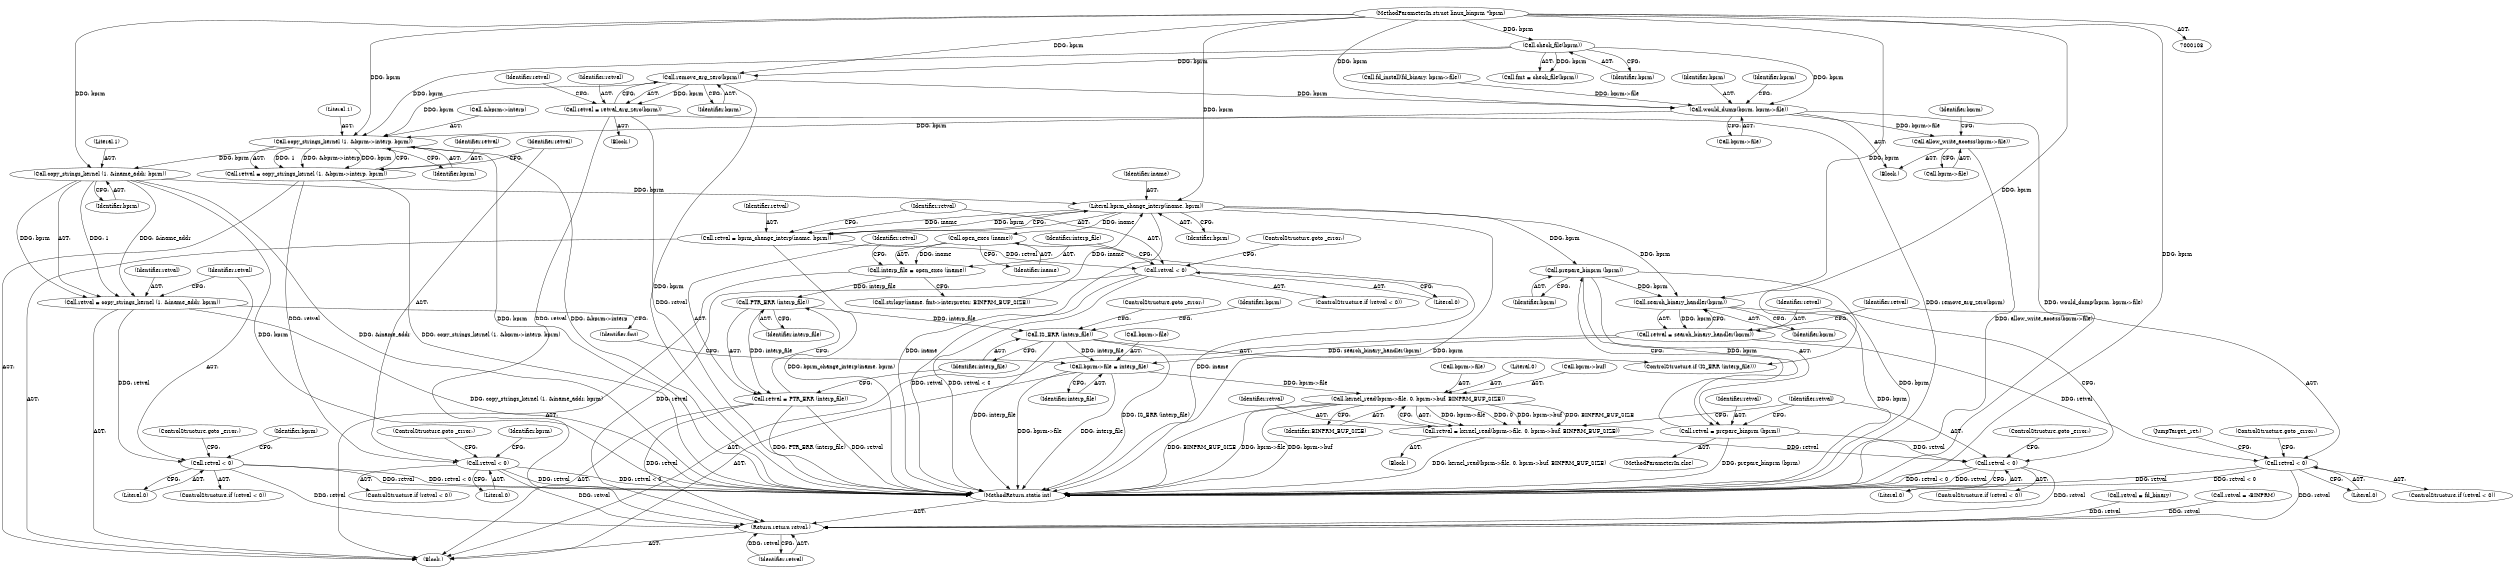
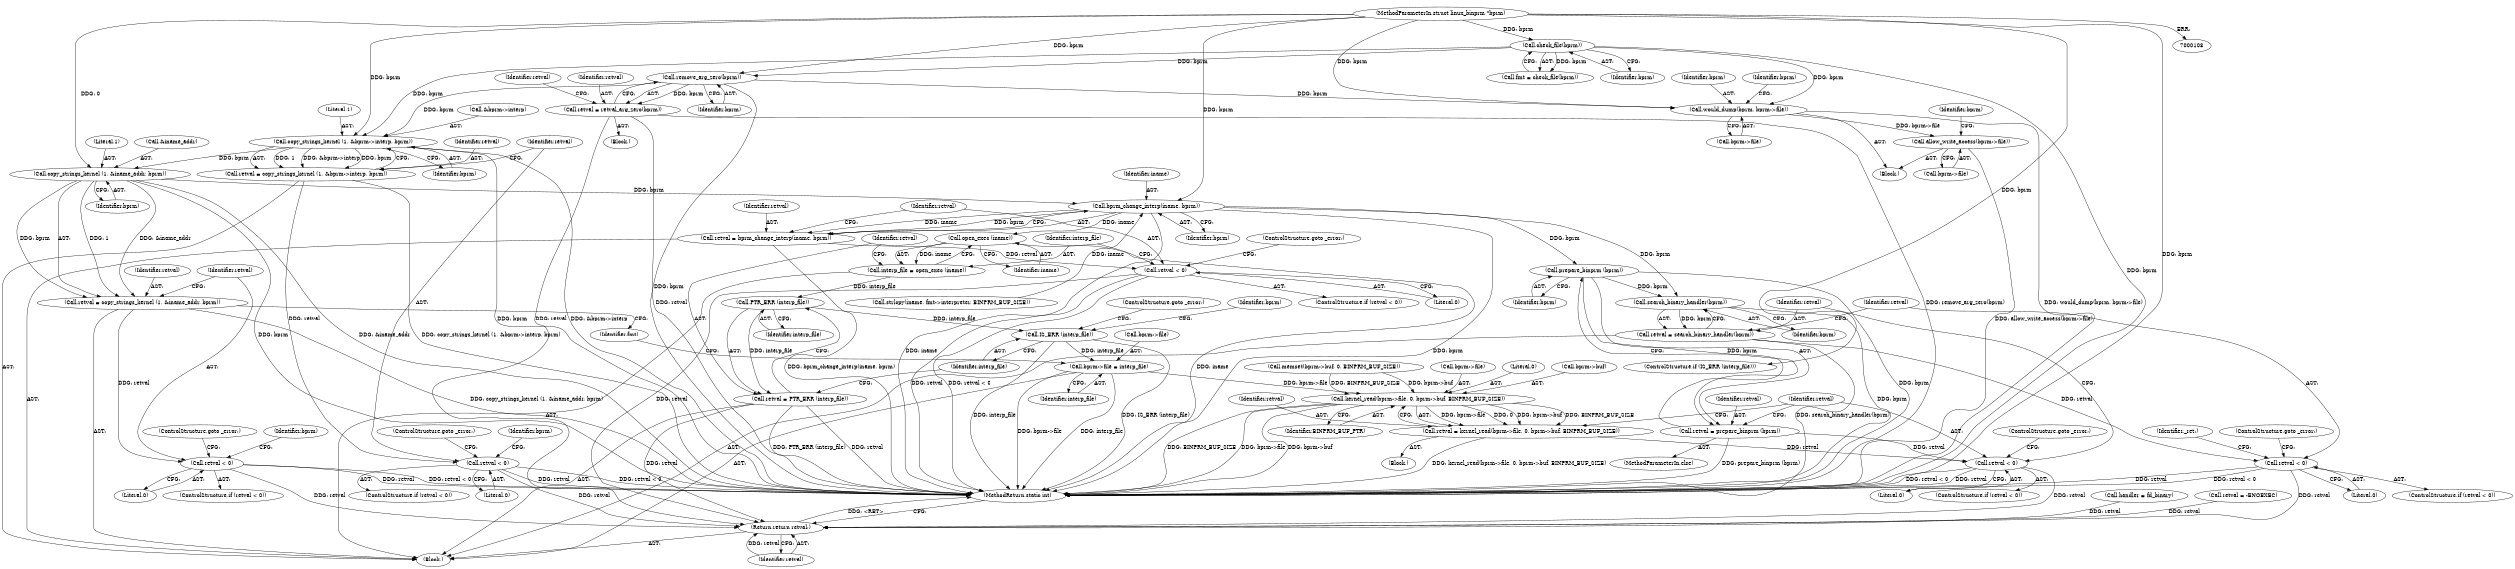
(2185, 30) -> (2185, 30)
(1883, 50) -> none
none -> (1523, 63)
(1412, 78) -> none
(91, 94) -> (91, 94)
(1041, 121) -> none
none -> (172, 142)
(1146, 207) -> (1146, 207)
(933, 286) -> (953, 257)
(1387, 345) -> (1643, 482)
(1424, 358) -> none
none -> (1334, 367)
none -> (1992, 413)
(1325, 432) -> (1325, 432)
(2178, 432) -> (2178, 432)
(2139, 496) -> (2139, 496)
(2243, 496) -> (2243, 496)
none -> (882, 504)
(921, 512) -> (921, 512)
